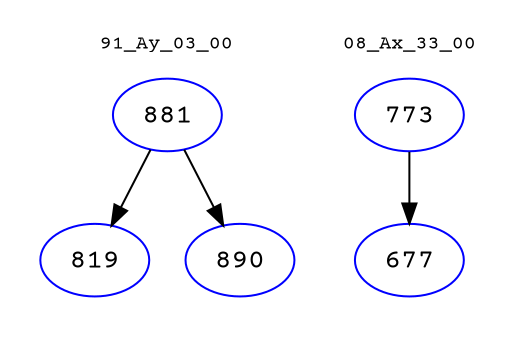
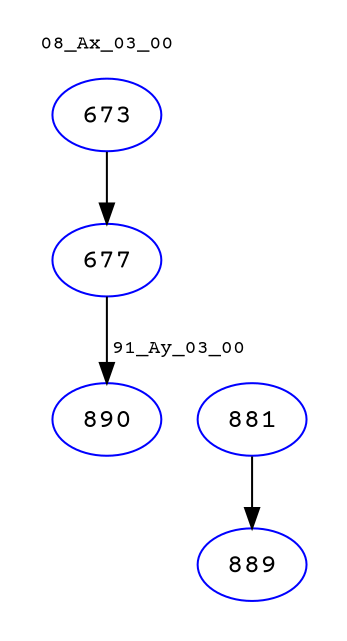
(410, 43) -> (108, 43)
(409, 115) -> (107, 115)
(199, 179) -> (107, 341)
(95, 260) -> (252, 565)
